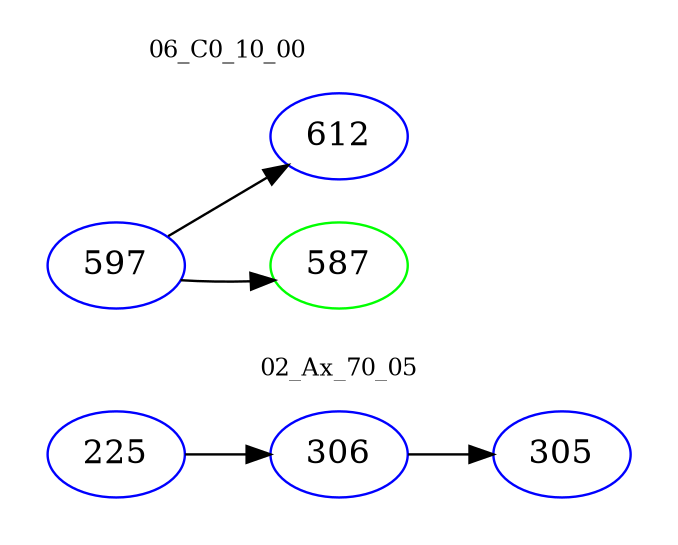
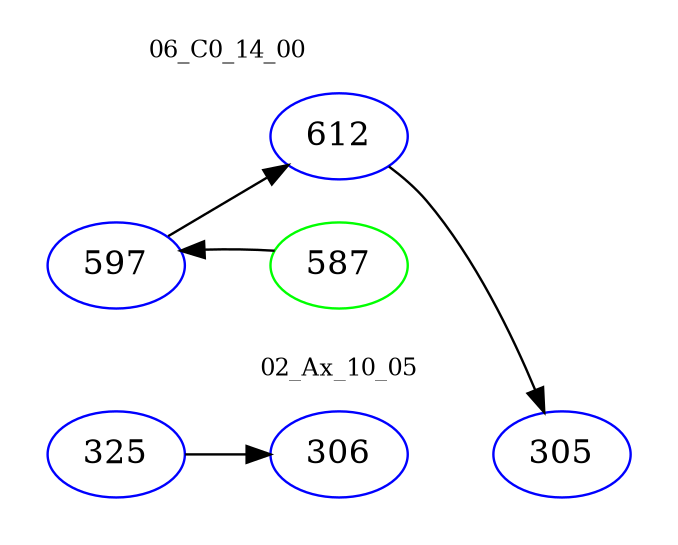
(228, 51) -> (228, 51)
(215, 282) -> (240, 249)
(339, 370) -> (339, 370)
(116, 454) -> (116, 454)
(439, 454) -> (475, 269)
